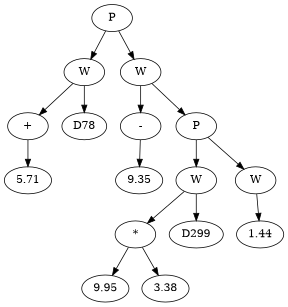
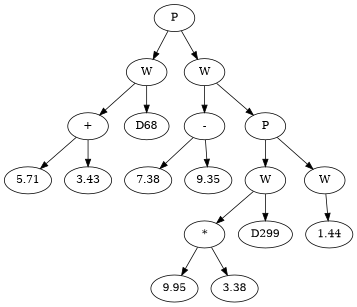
(84, 126) -> (147, 126)
none -> (88, 180)
none -> (148, 180)
